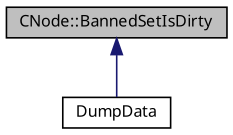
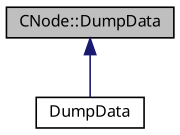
(117, 23) -> (90, 23)
